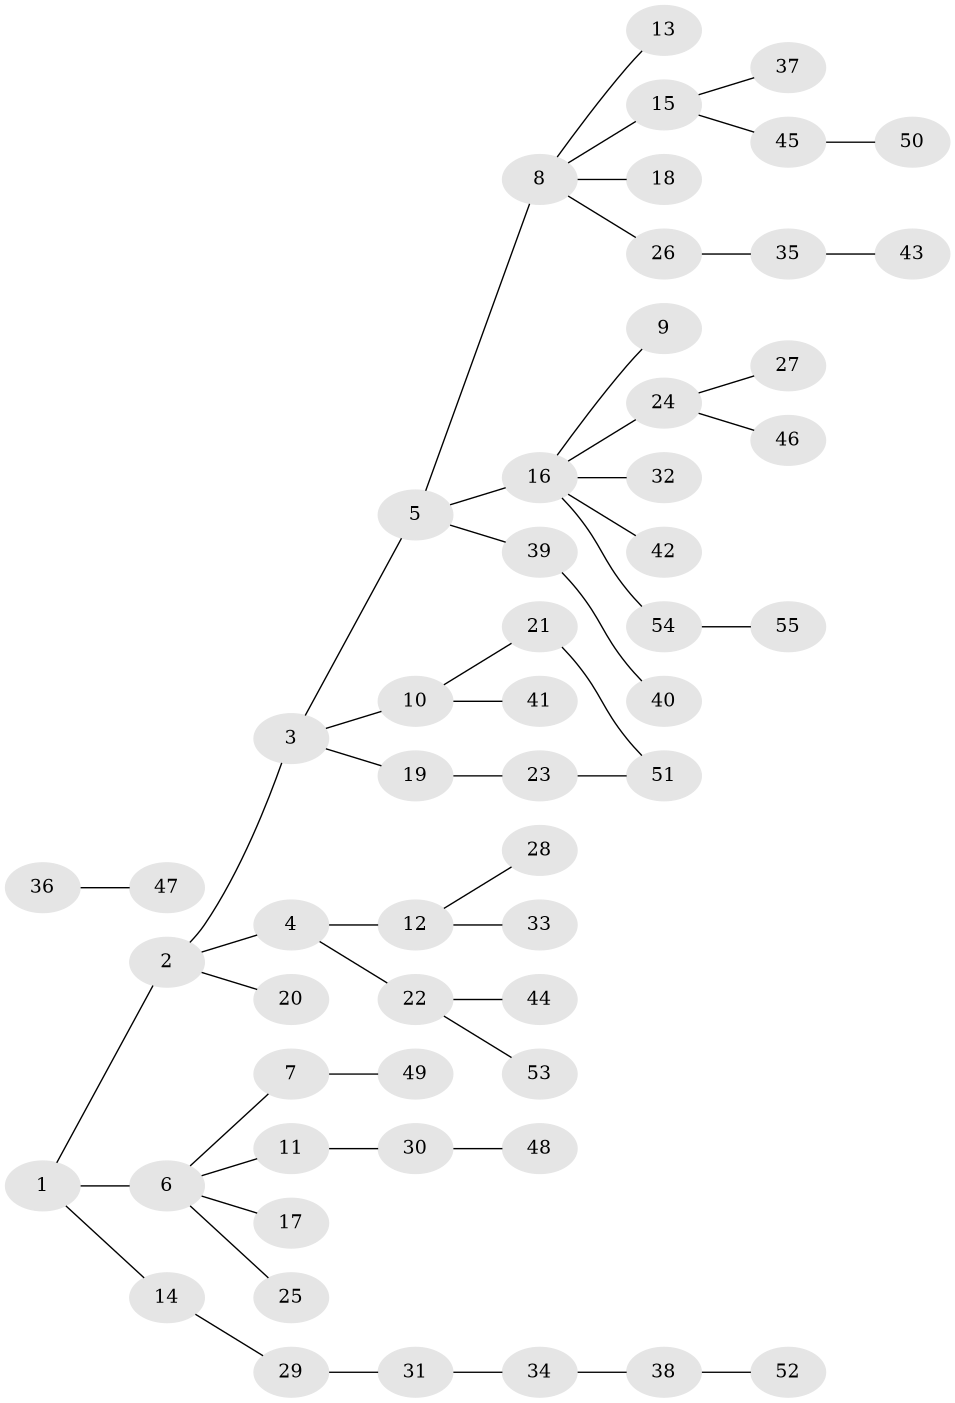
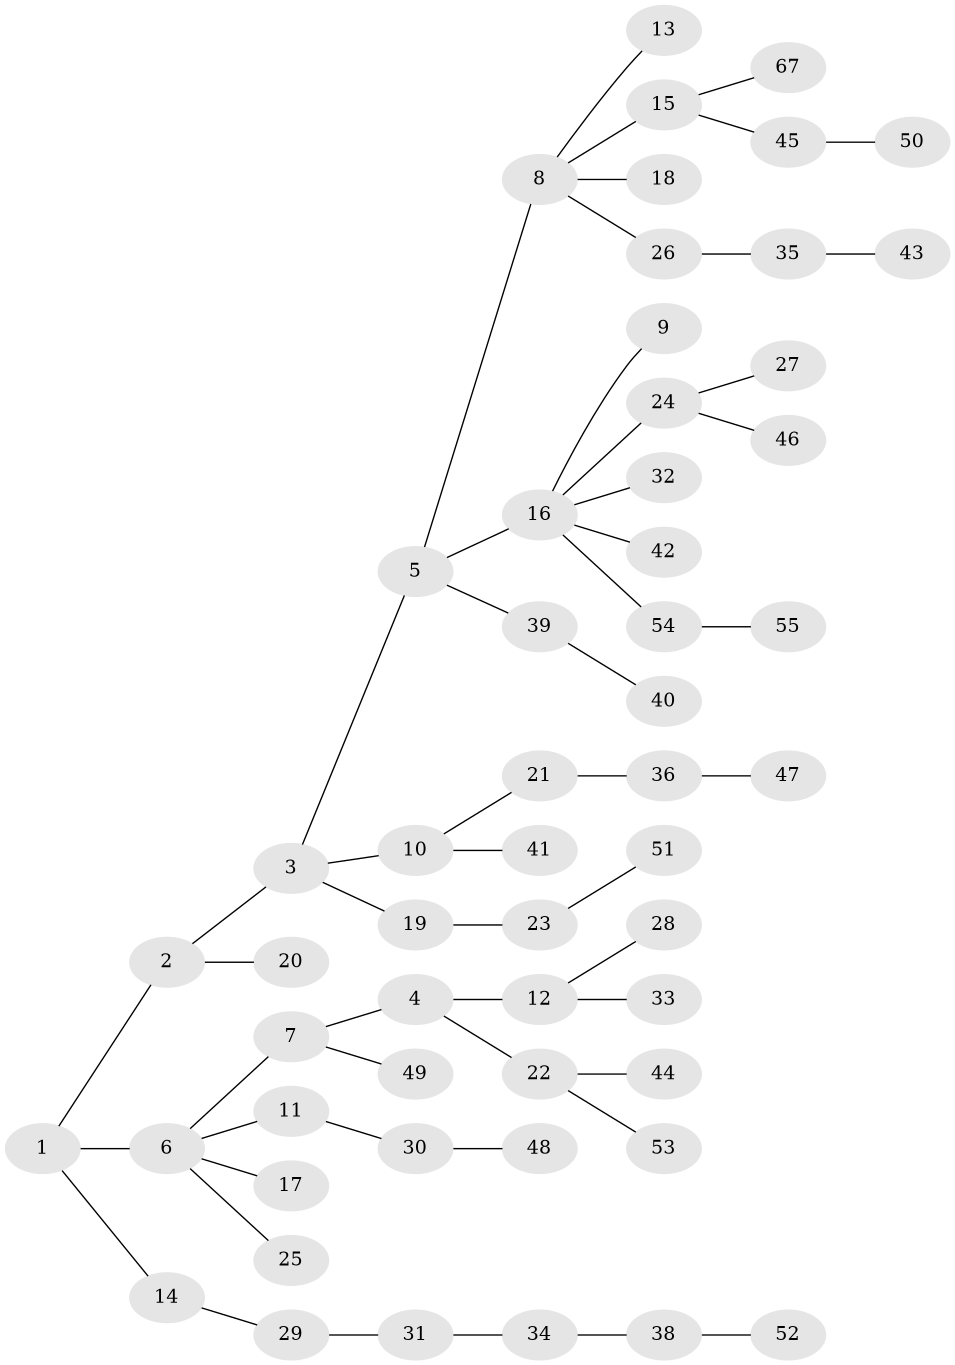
(788, 68) -> (788, 68)
(602, 701) -> (602, 776)
(229, 944) -> (354, 1018)
